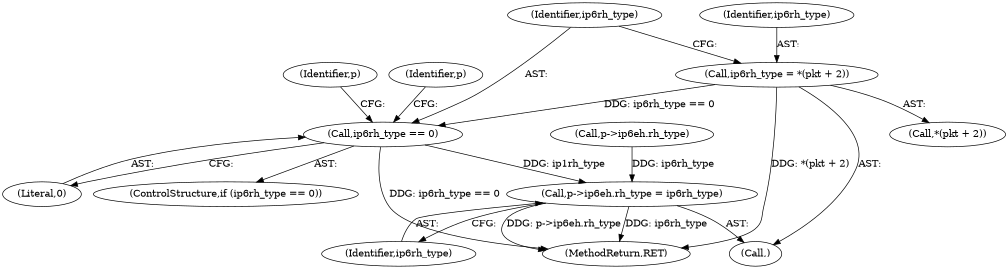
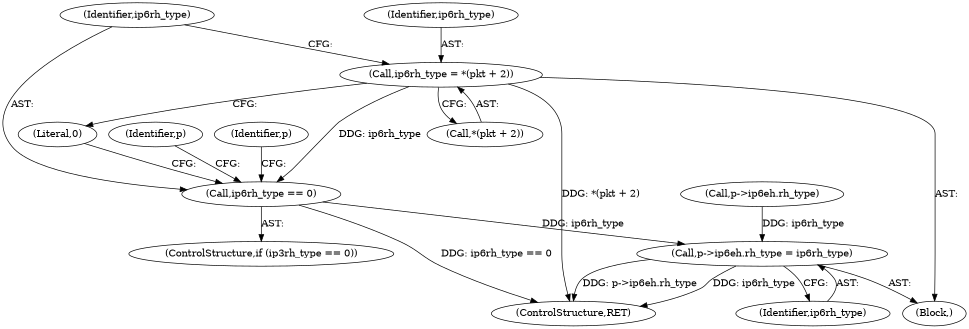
(659, 105) -> (380, 134)
(916, 105) -> (456, 105)
none -> (474, 106)
(200, 161) -> (229, 101)
(144, 164) -> (186, 164)
(564, 164) -> (583, 224)
(226, 194) -> (261, 254)
(616, 254) -> (573, 314)
(756, 254) -> (934, 314)
